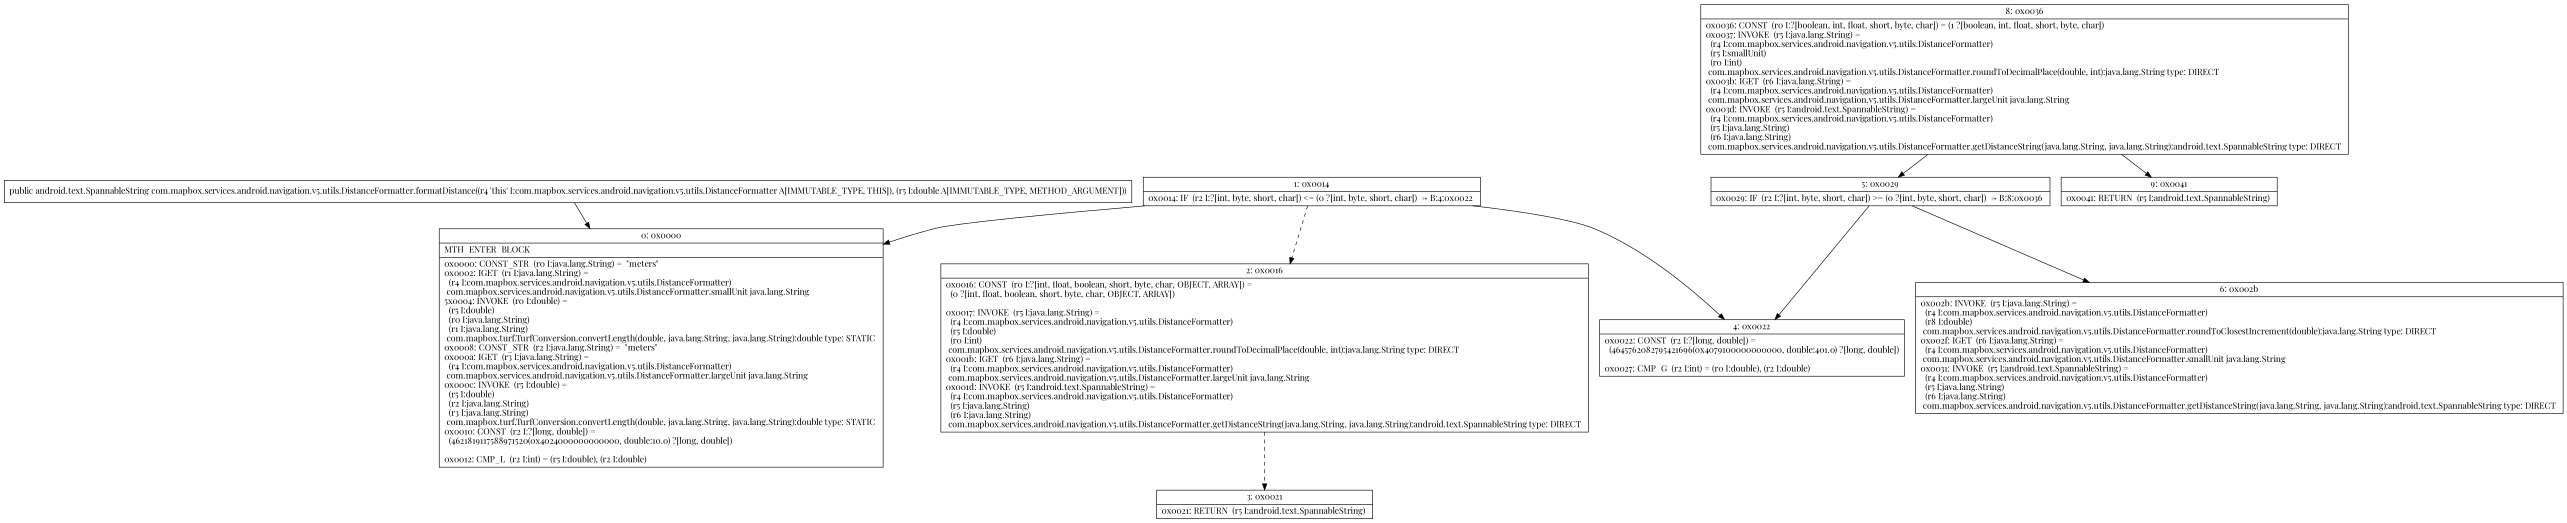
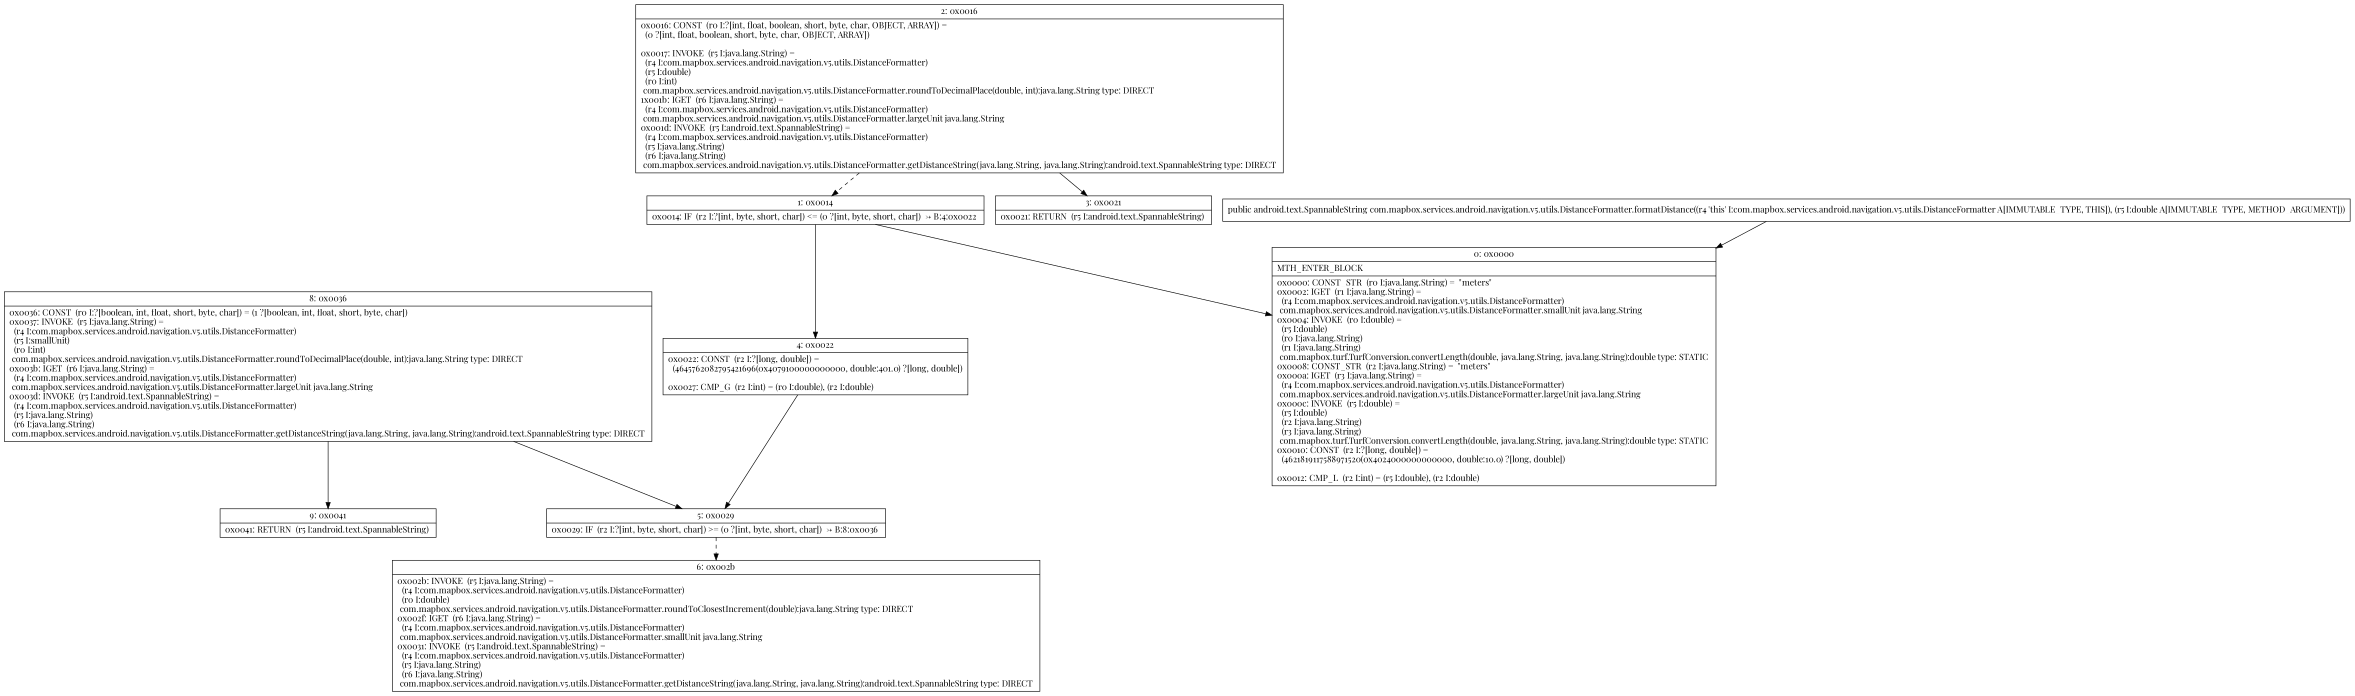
(1300, 232) -> (848, 182)
(1998, 243) -> (716, 546)
(1824, 260) -> (763, 449)
(507, 301) -> (1341, 320)
(1946, 322) -> (423, 600)
(1020, 359) -> (714, 100)
(1265, 458) -> (1071, 182)
